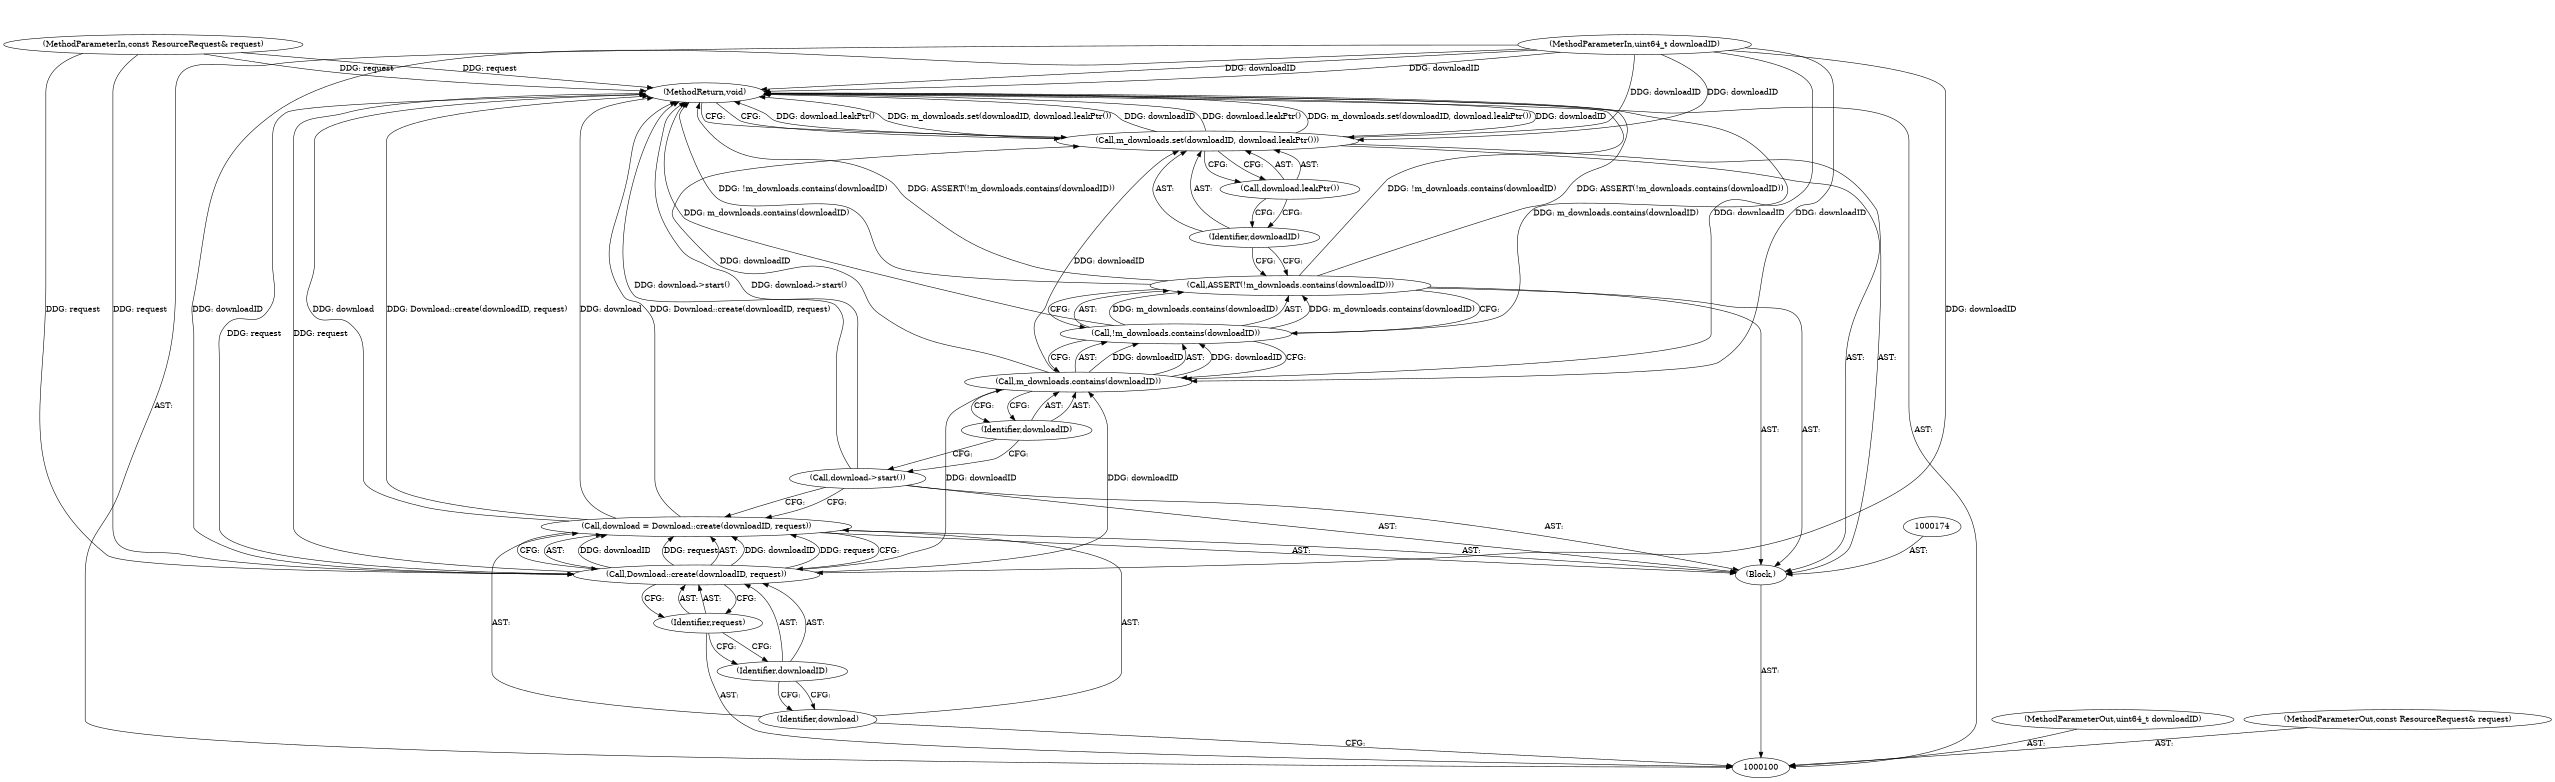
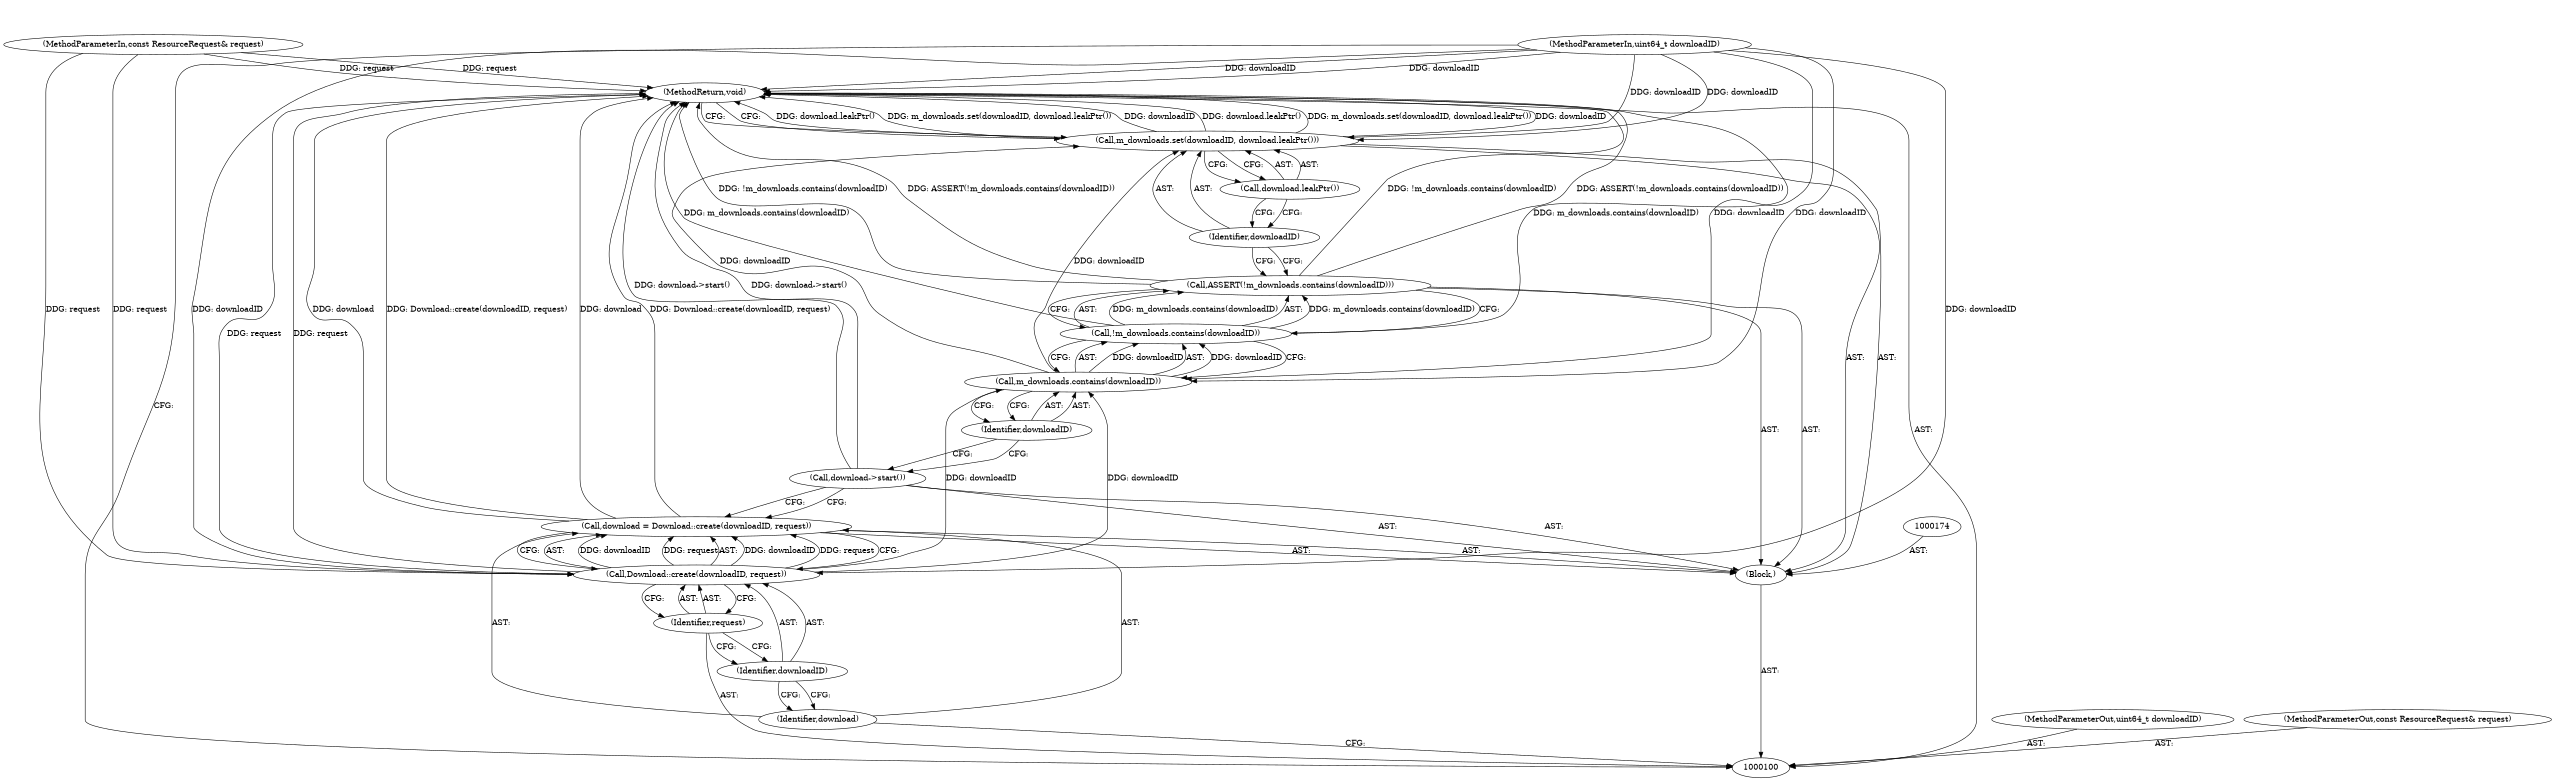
(165, 406) -> (165, 406)
